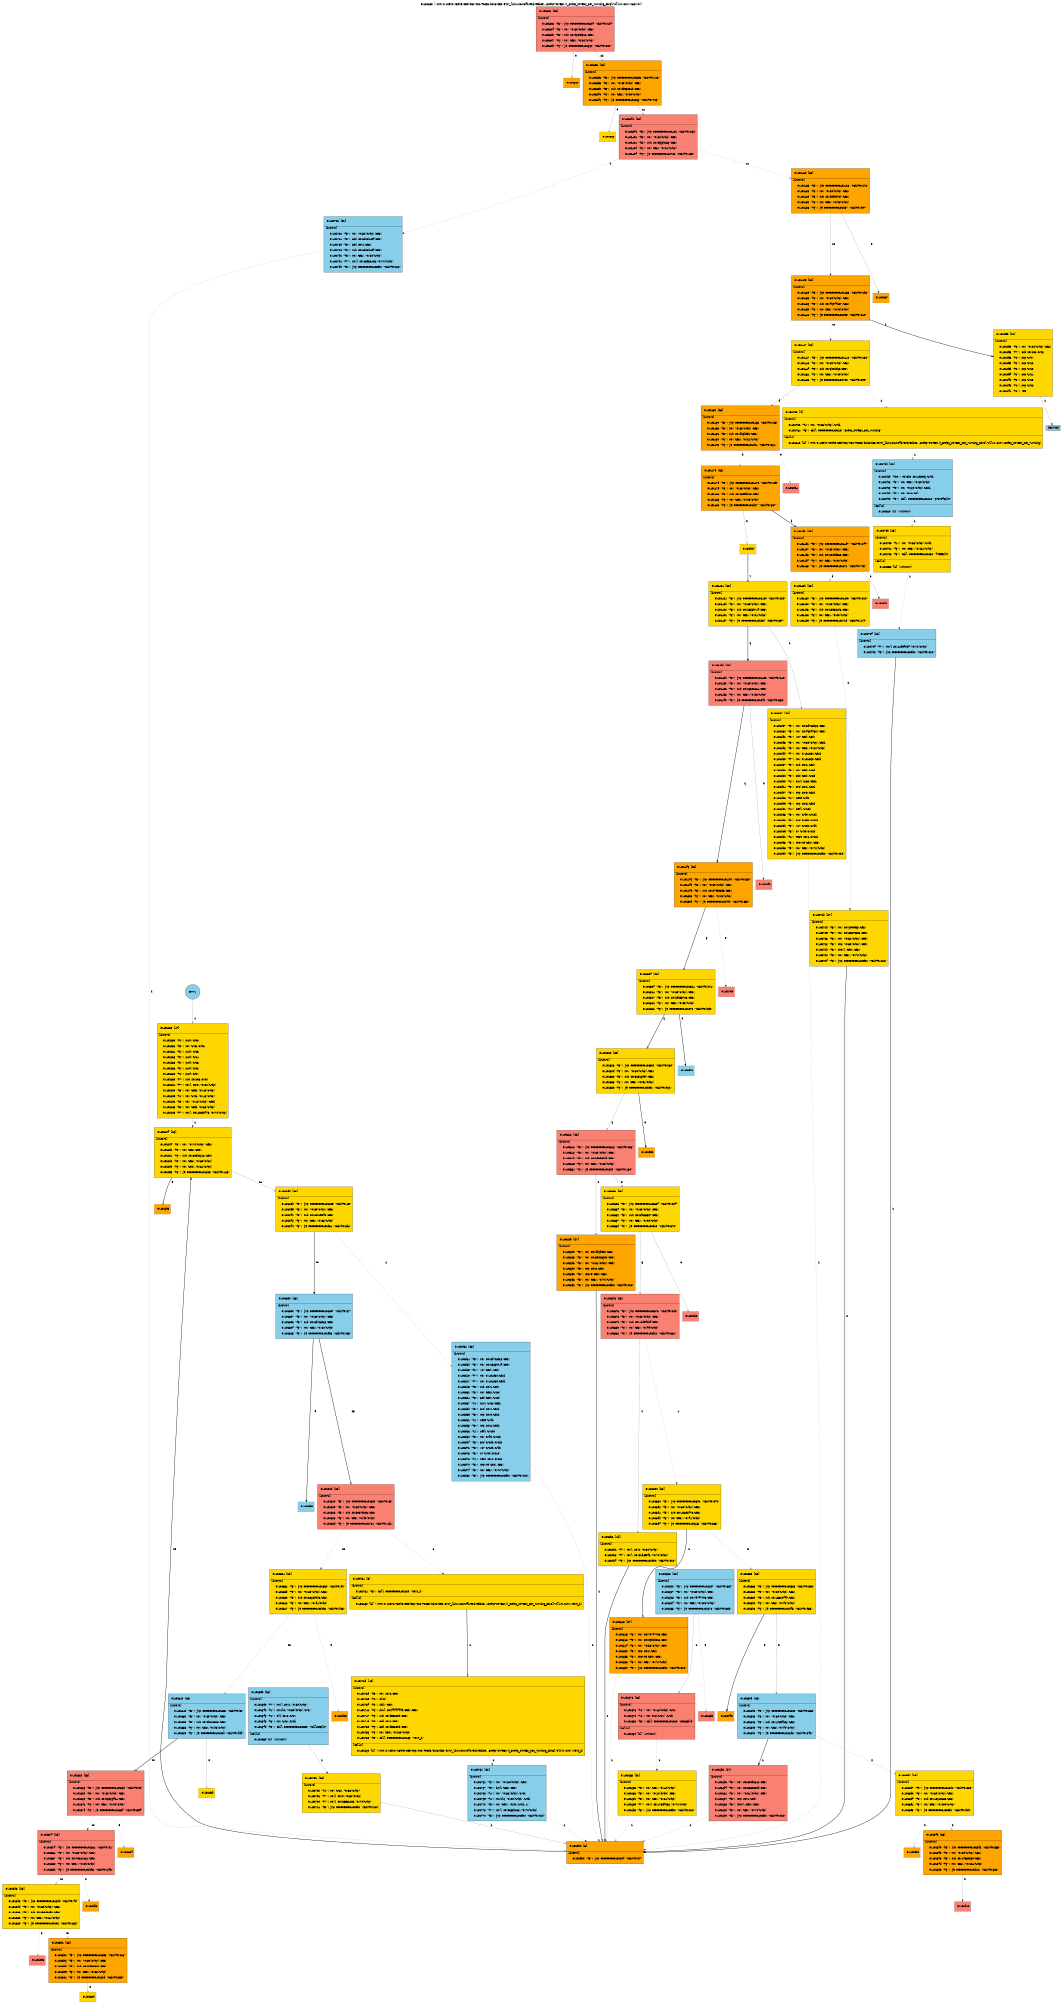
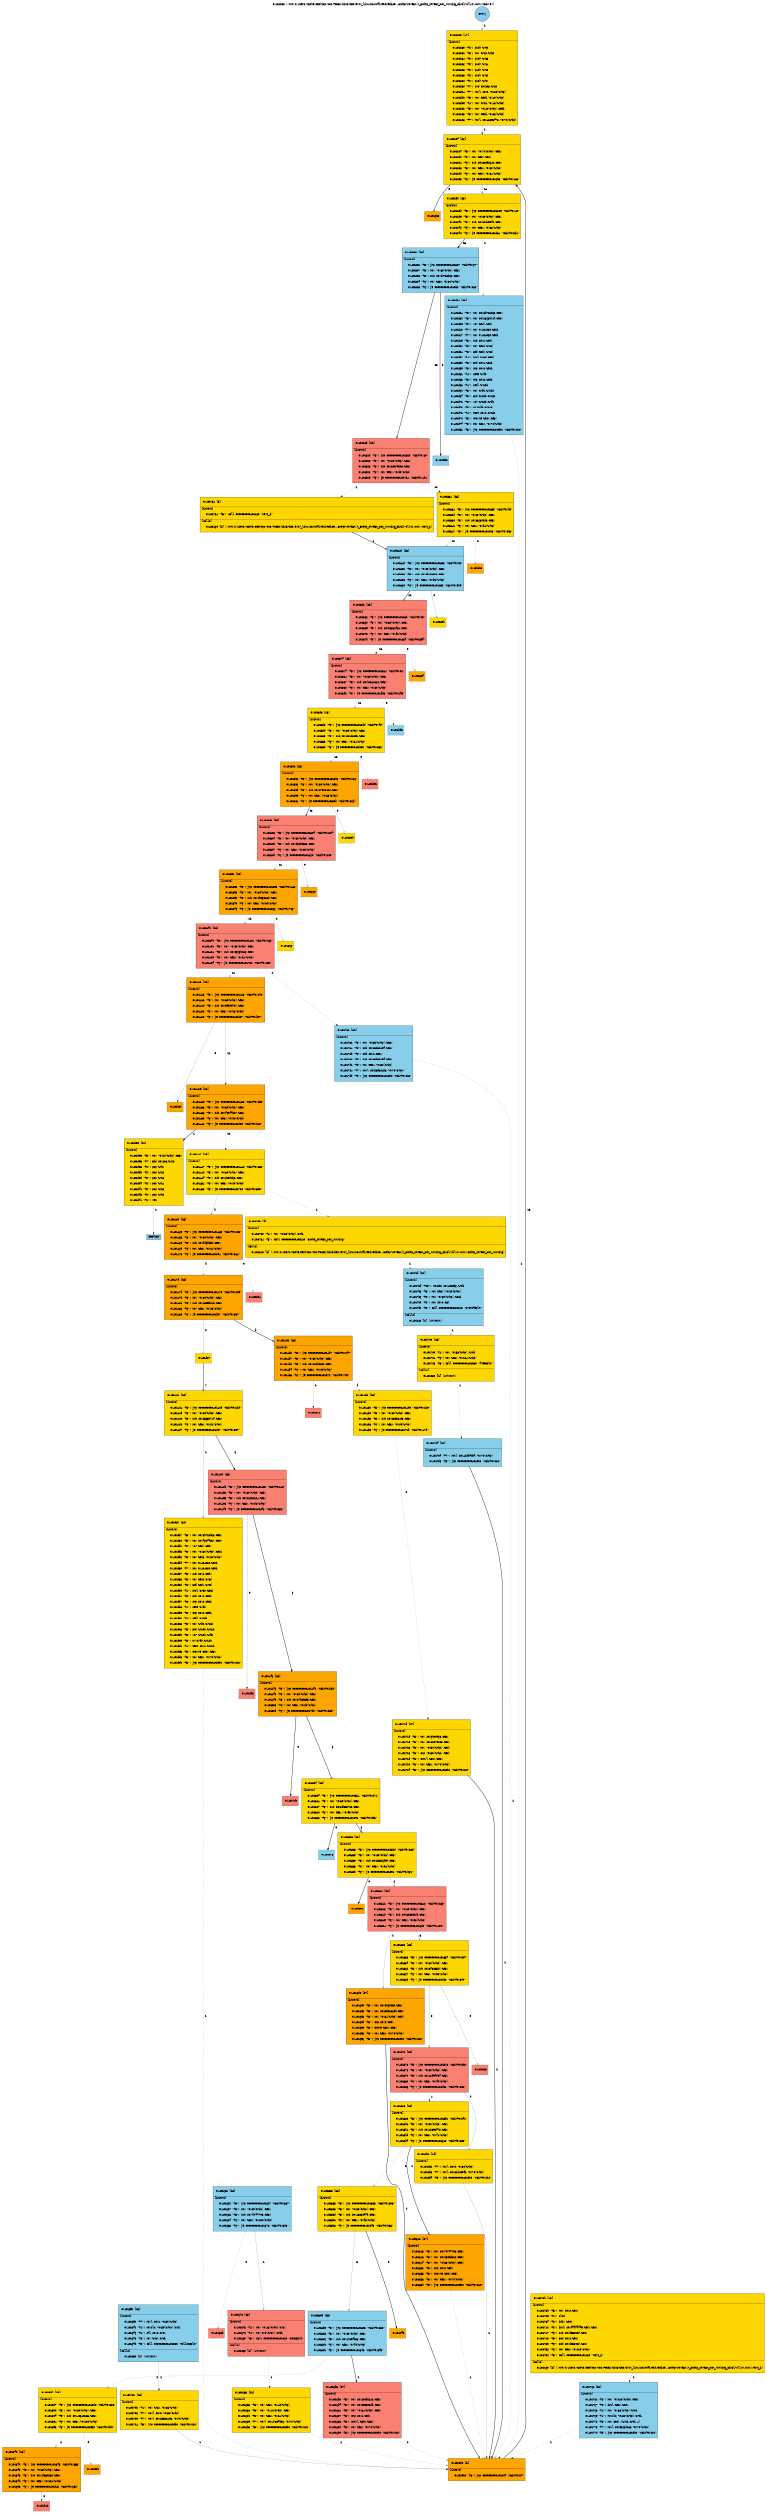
none -> (308, 810)
(721, 946) -> (293, 1755)
(467, 1642) -> (369, 540)
(605, 1701) -> (487, 2318)
(91, 1907) -> (396, 730)
